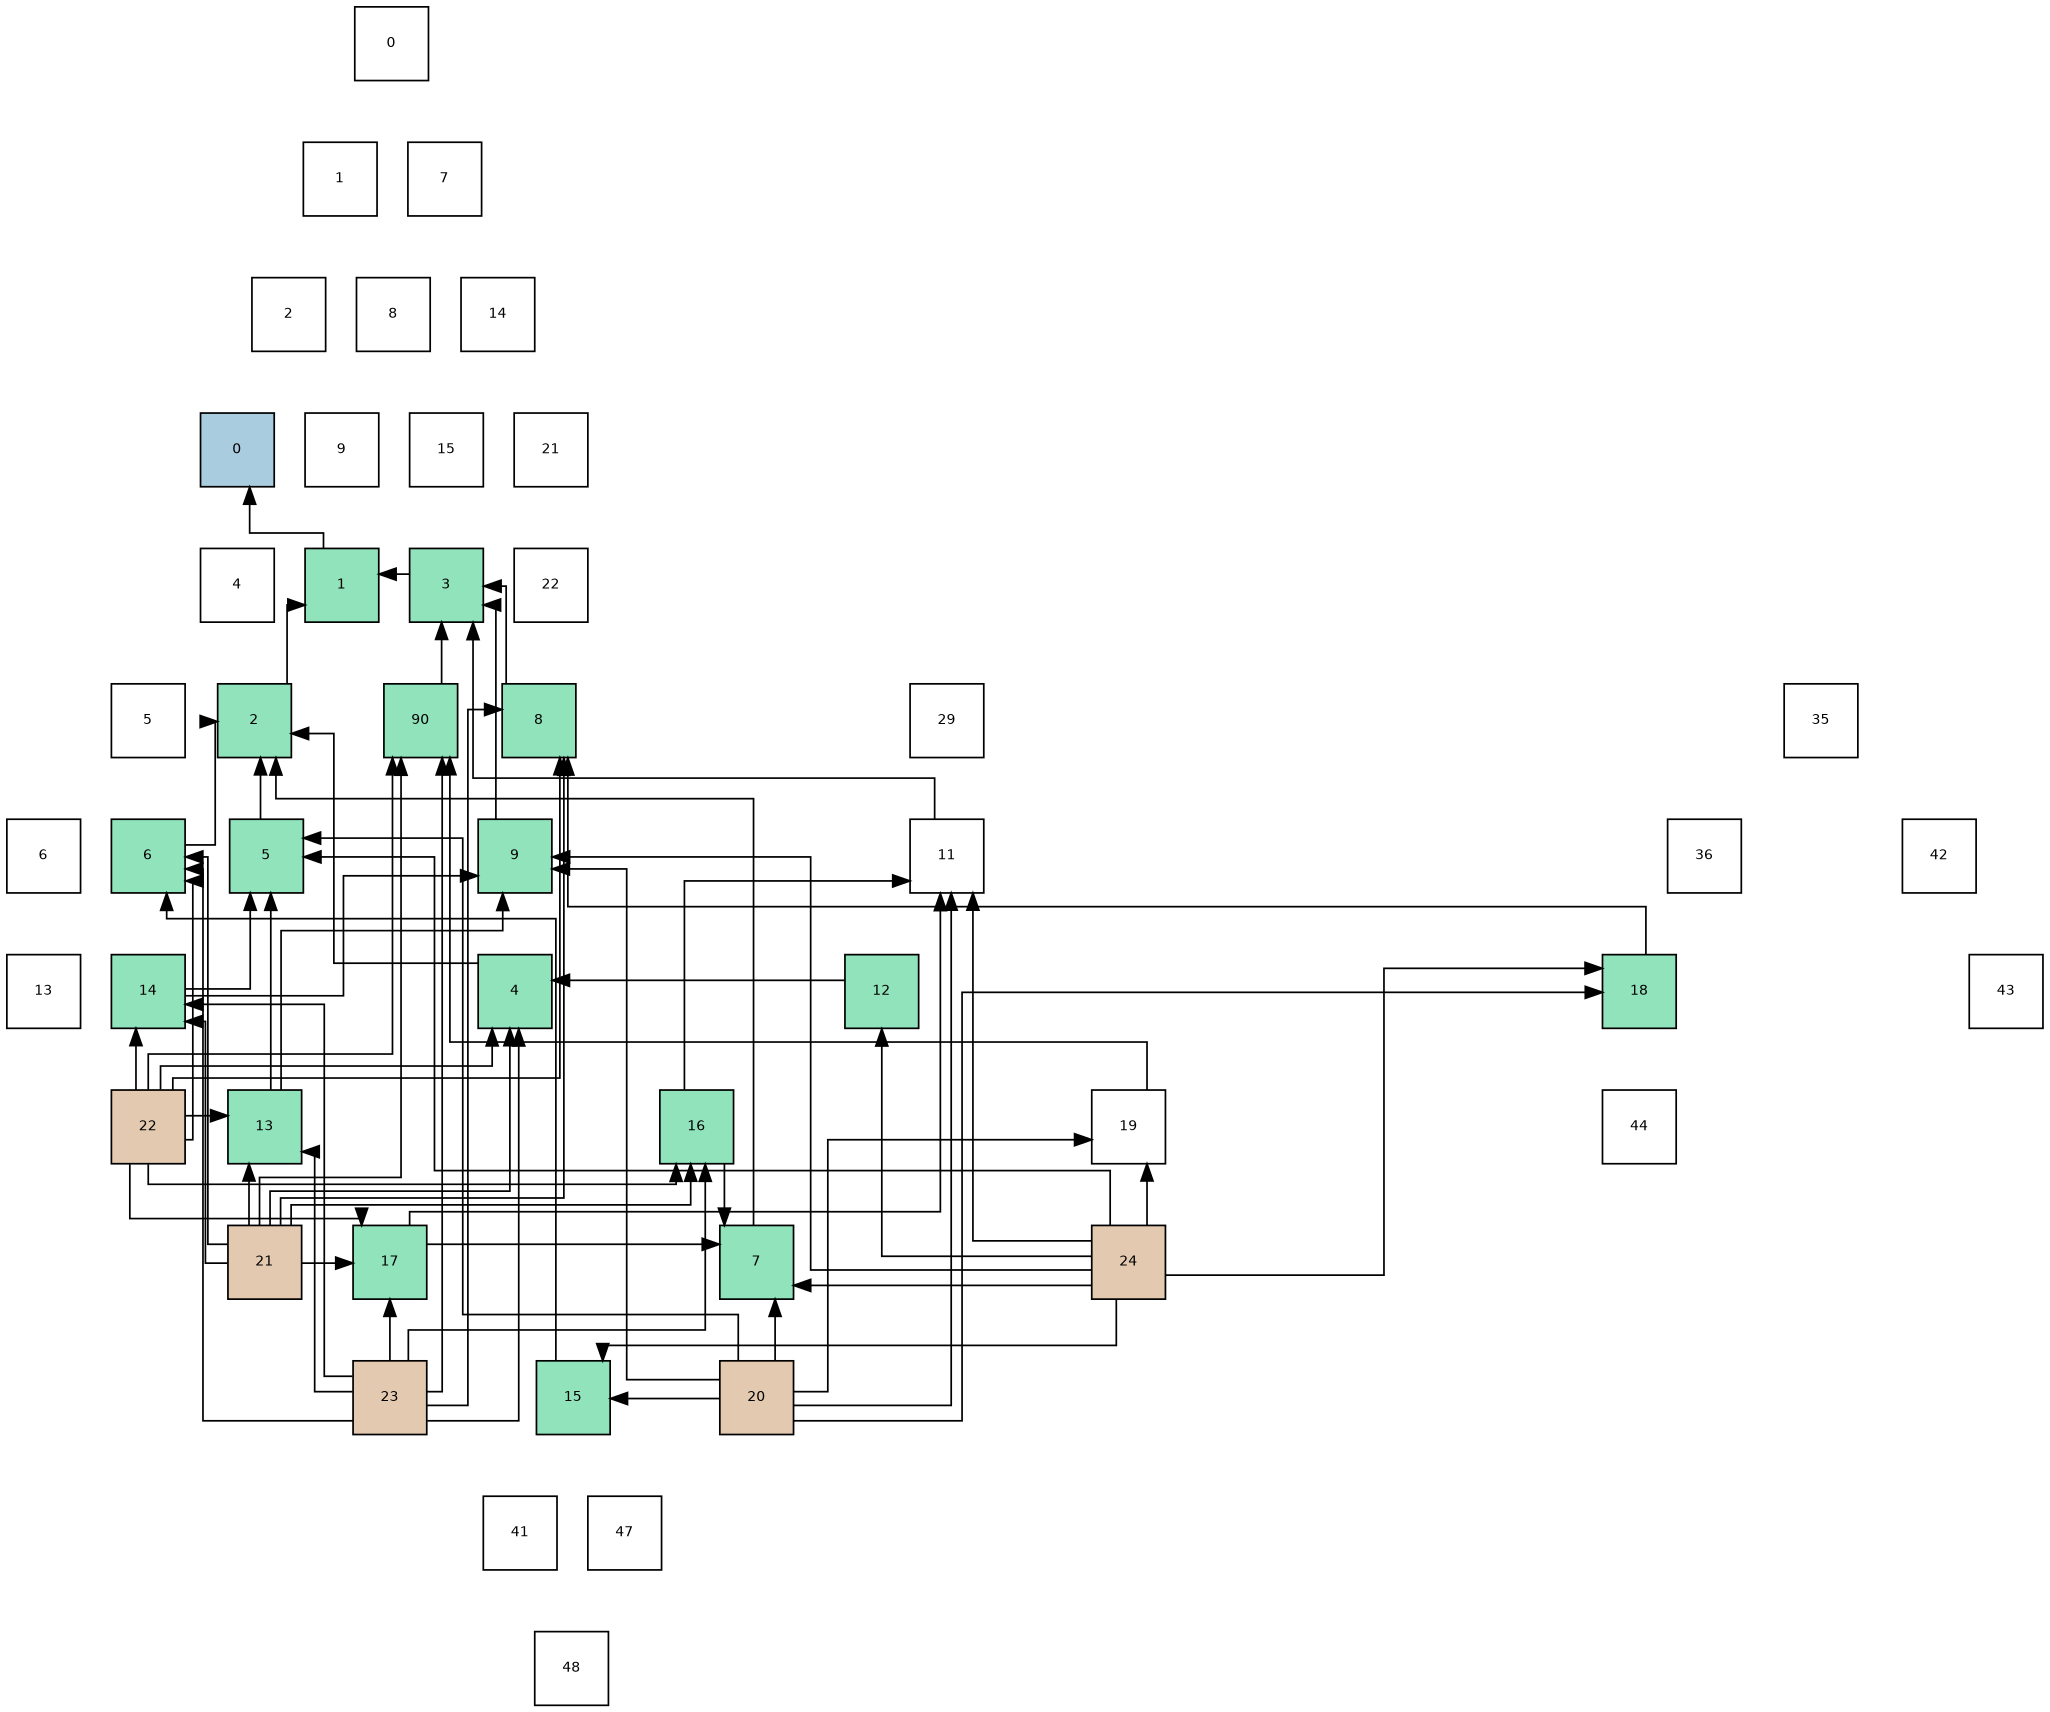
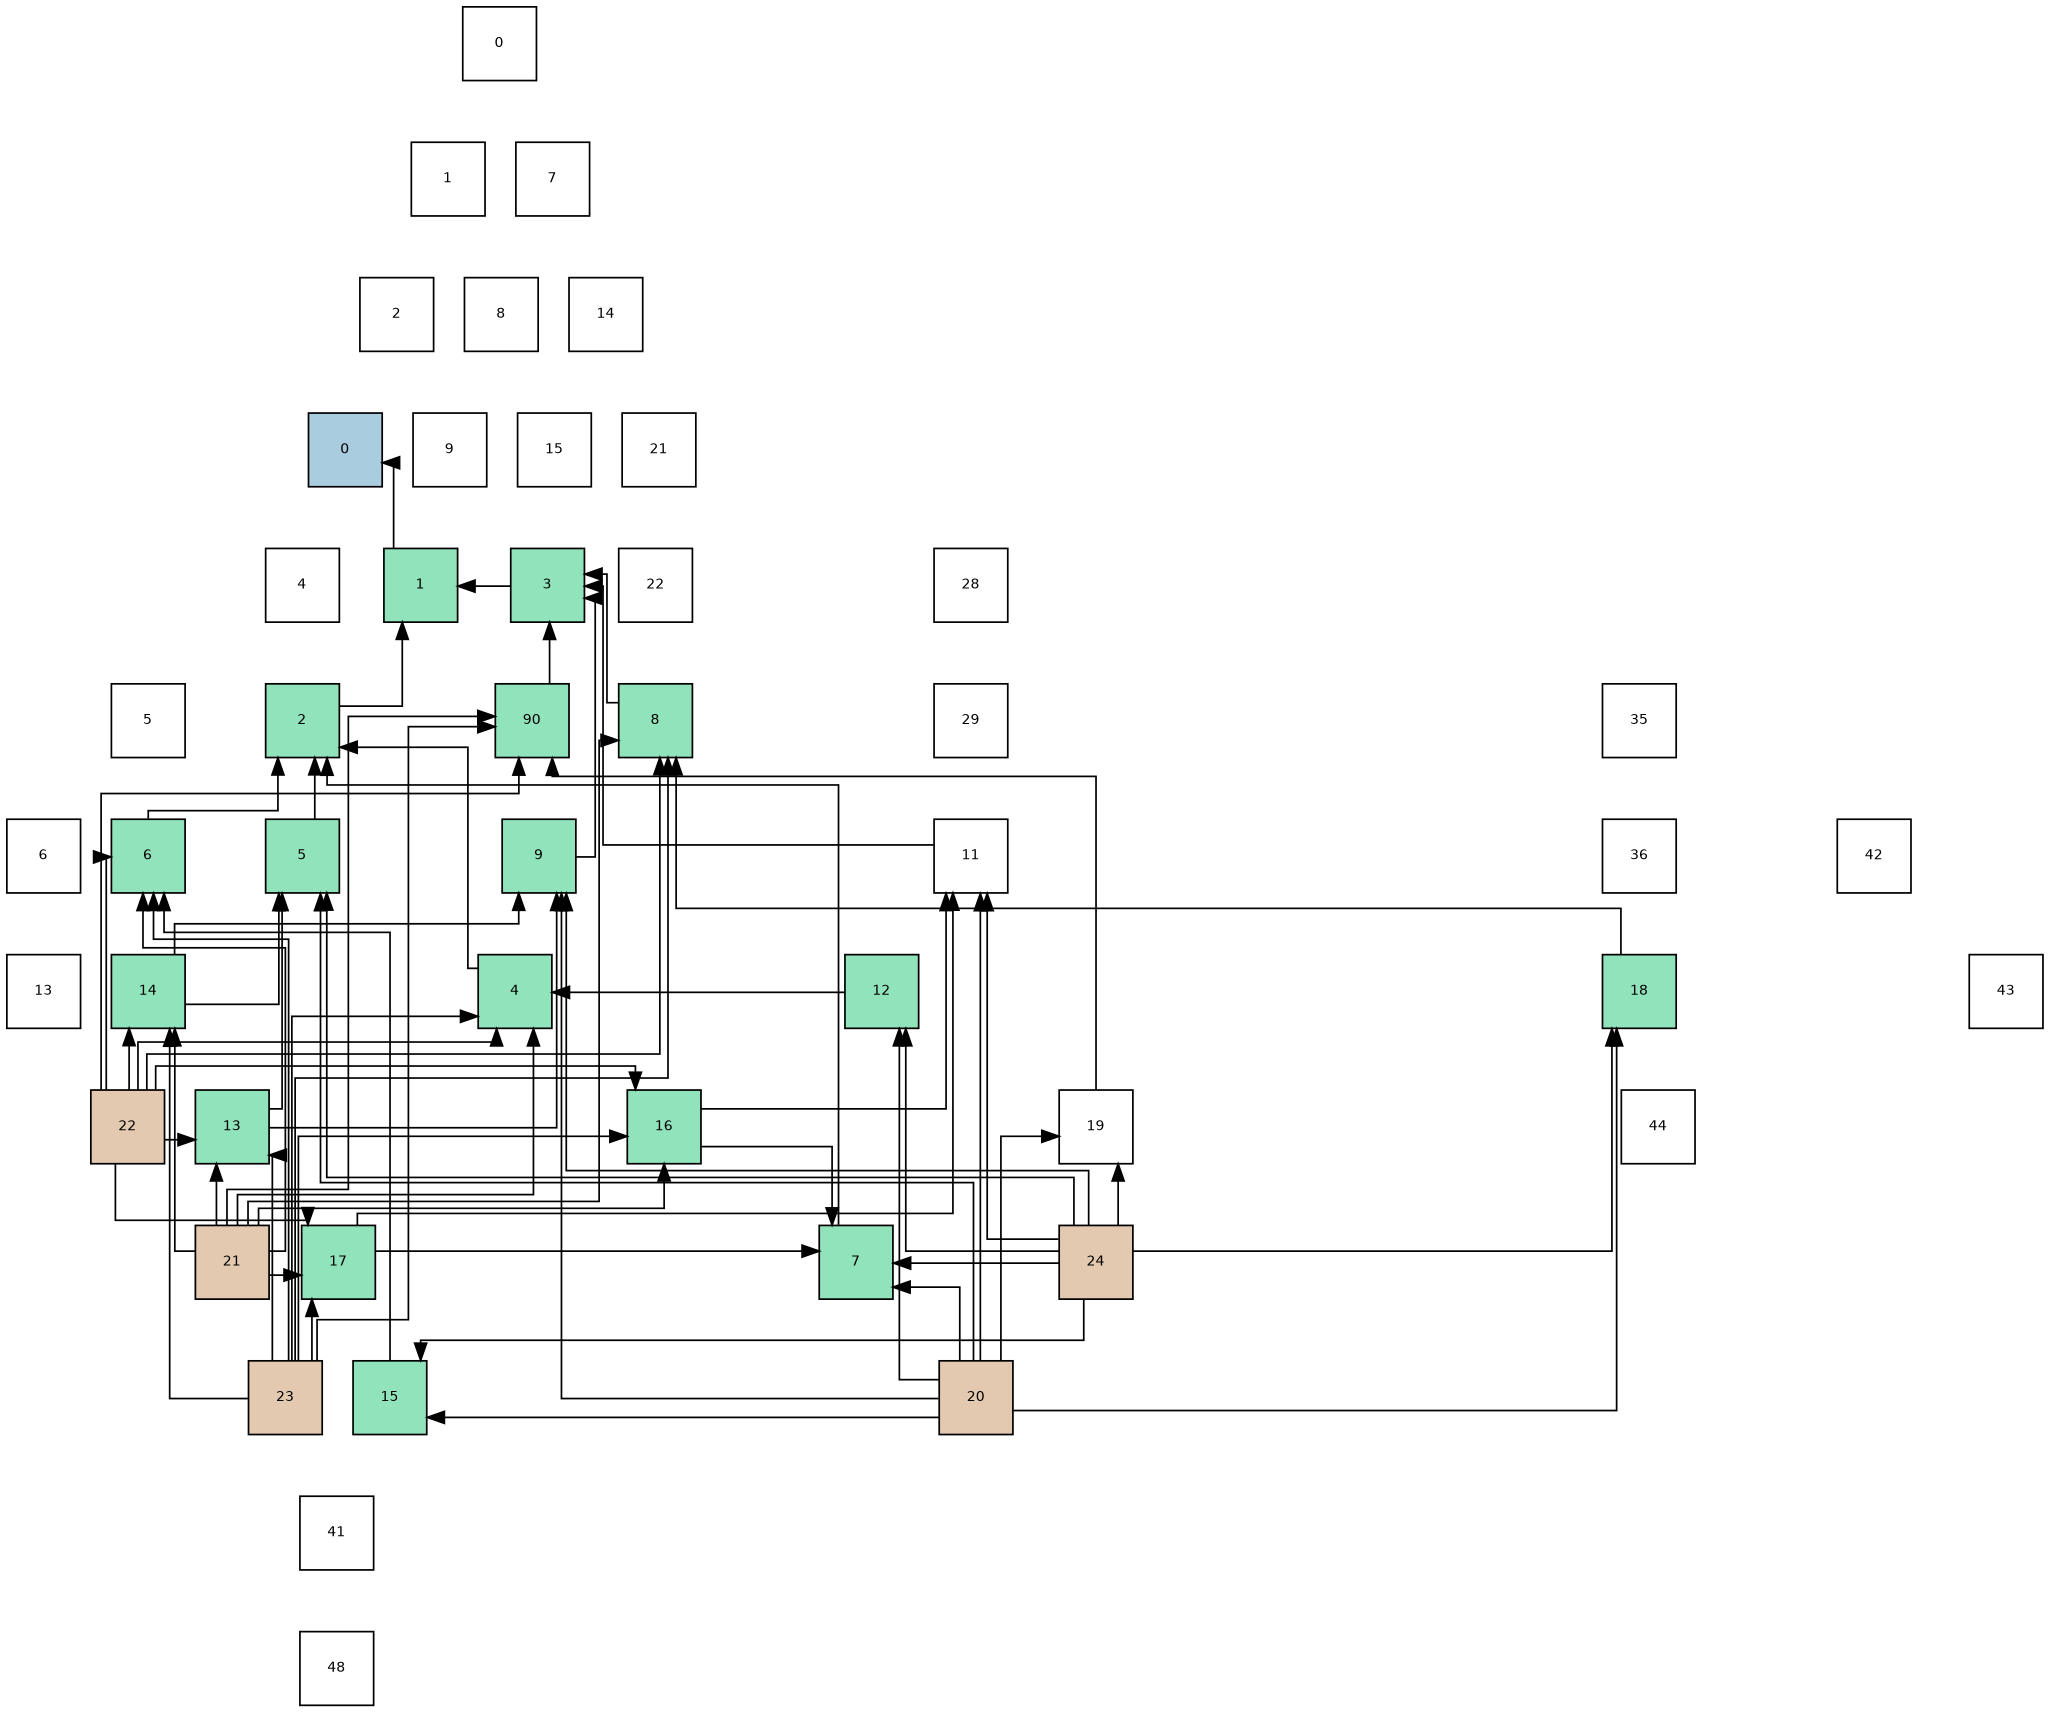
none -> (971, 585)
none -> (899, 1261)
(625, 1533) -> none
